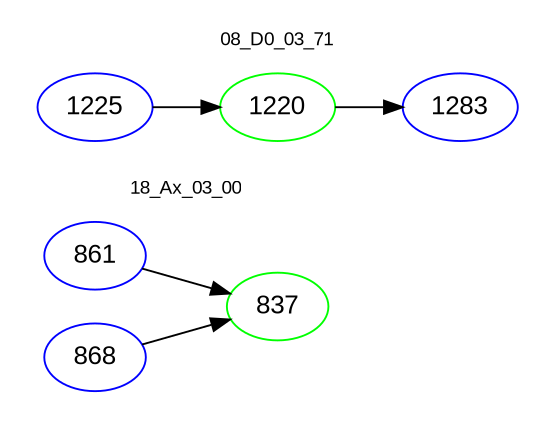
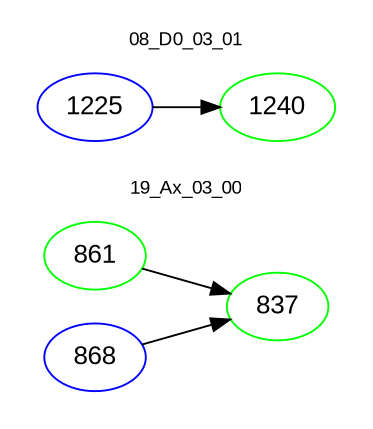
(278, 40) -> (186, 40)
(278, 107) -> (278, 107)
(460, 107) -> none
(186, 189) -> (186, 189)
(95, 256) -> (95, 256)
